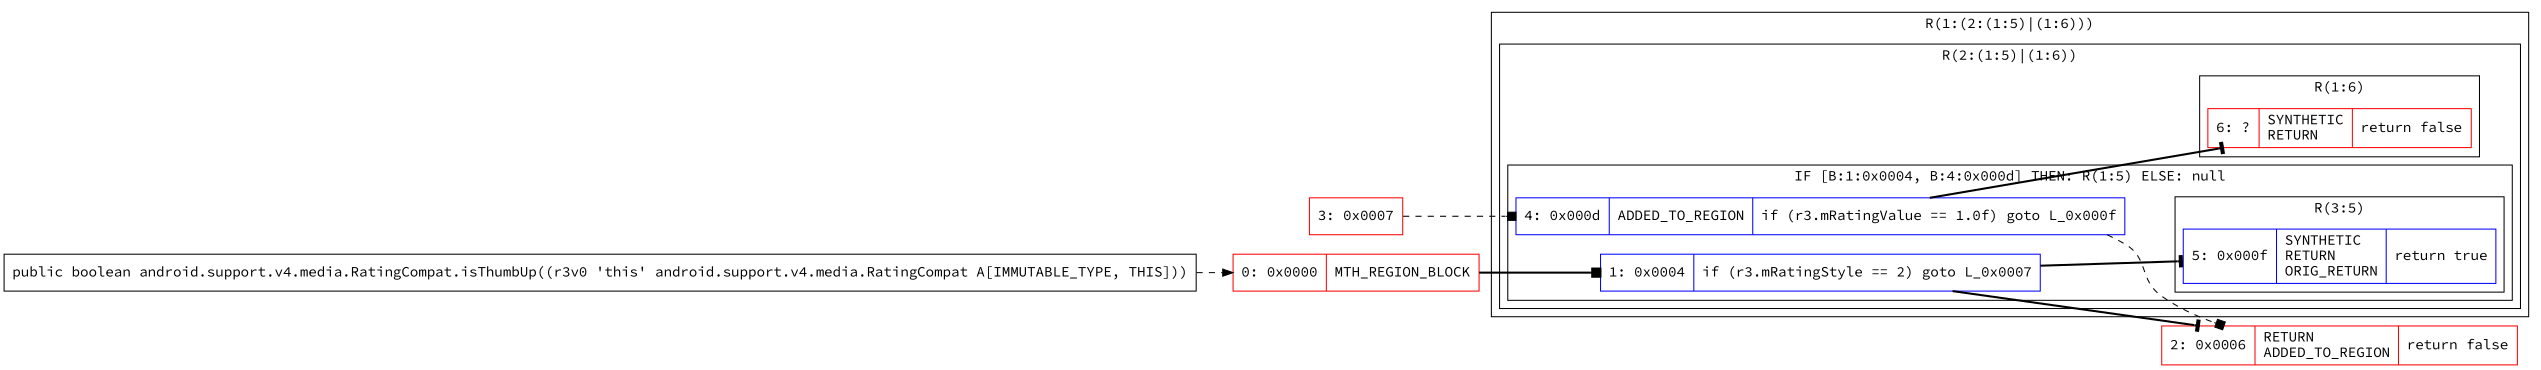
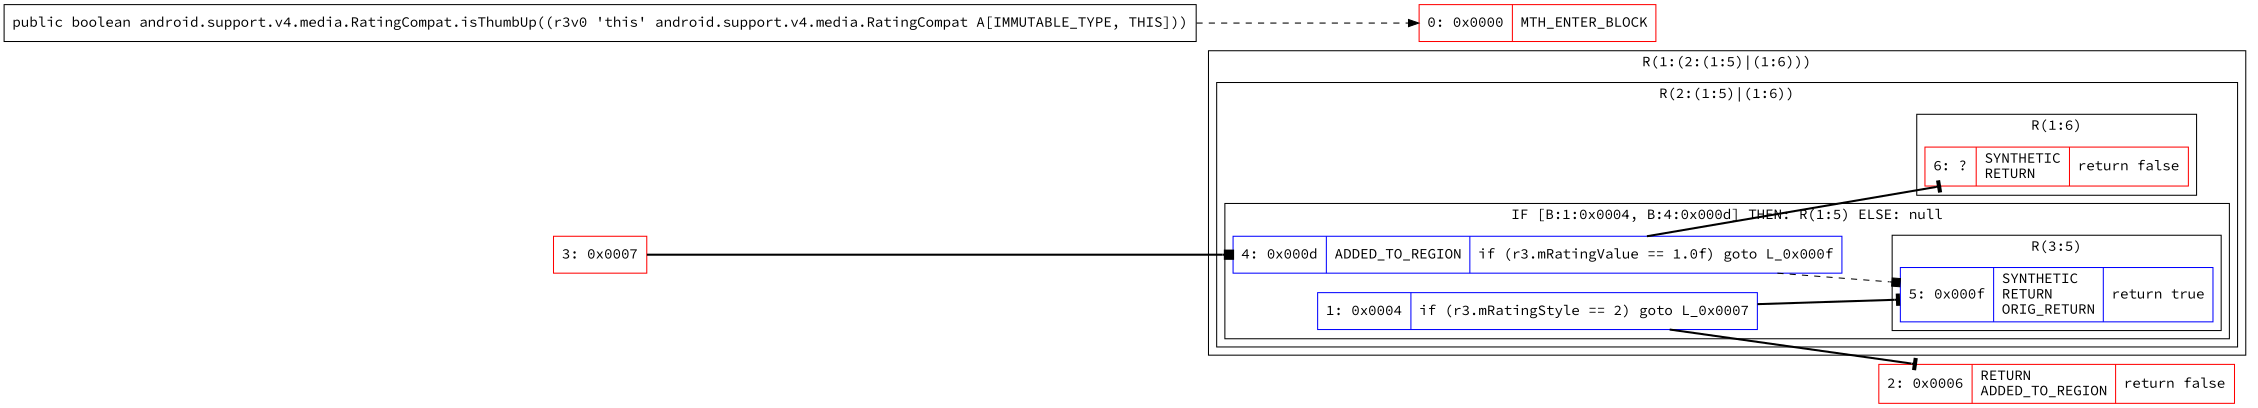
(1454, 216) -> (935, 255)
(1403, 272) -> (1584, 23)
(1535, 273) -> none
(2152, 287) -> (1834, 278)
